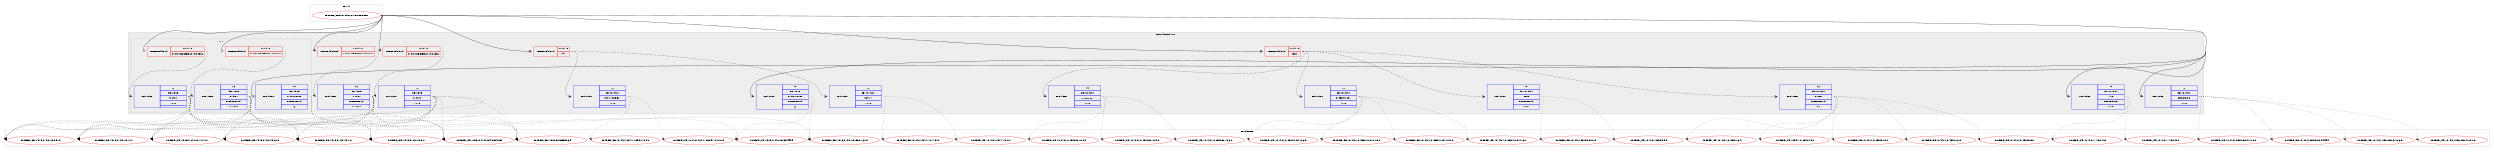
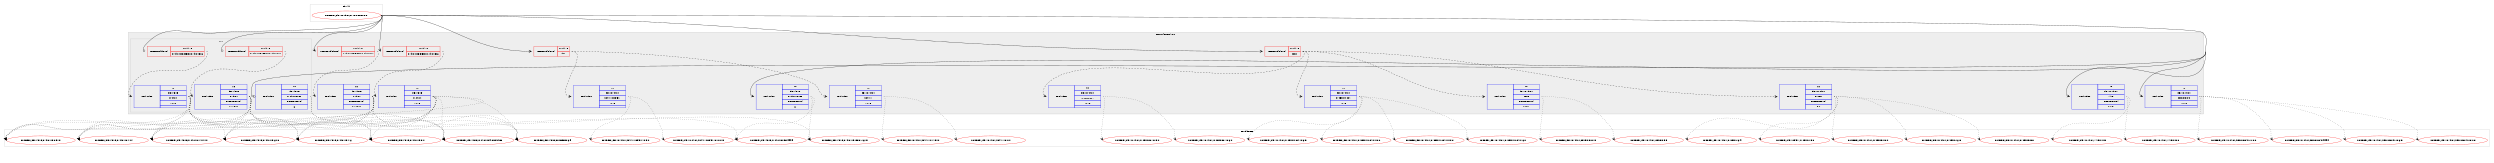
(346, 15) -> (346, 15)
(1064, 140) -> none
